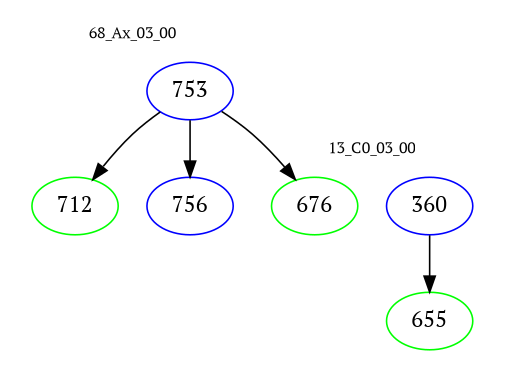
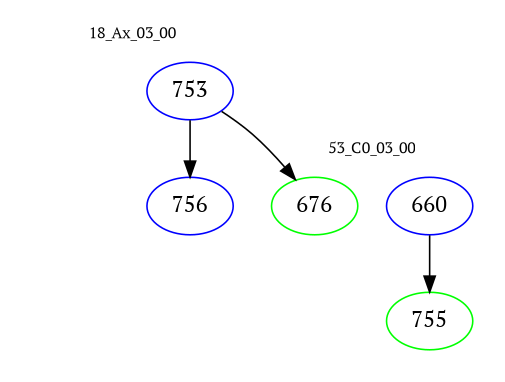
(133, 34) -> (133, 34)
(372, 149) -> (372, 149)
(75, 206) -> none
(430, 206) -> (430, 206)
(430, 321) -> (430, 321)
